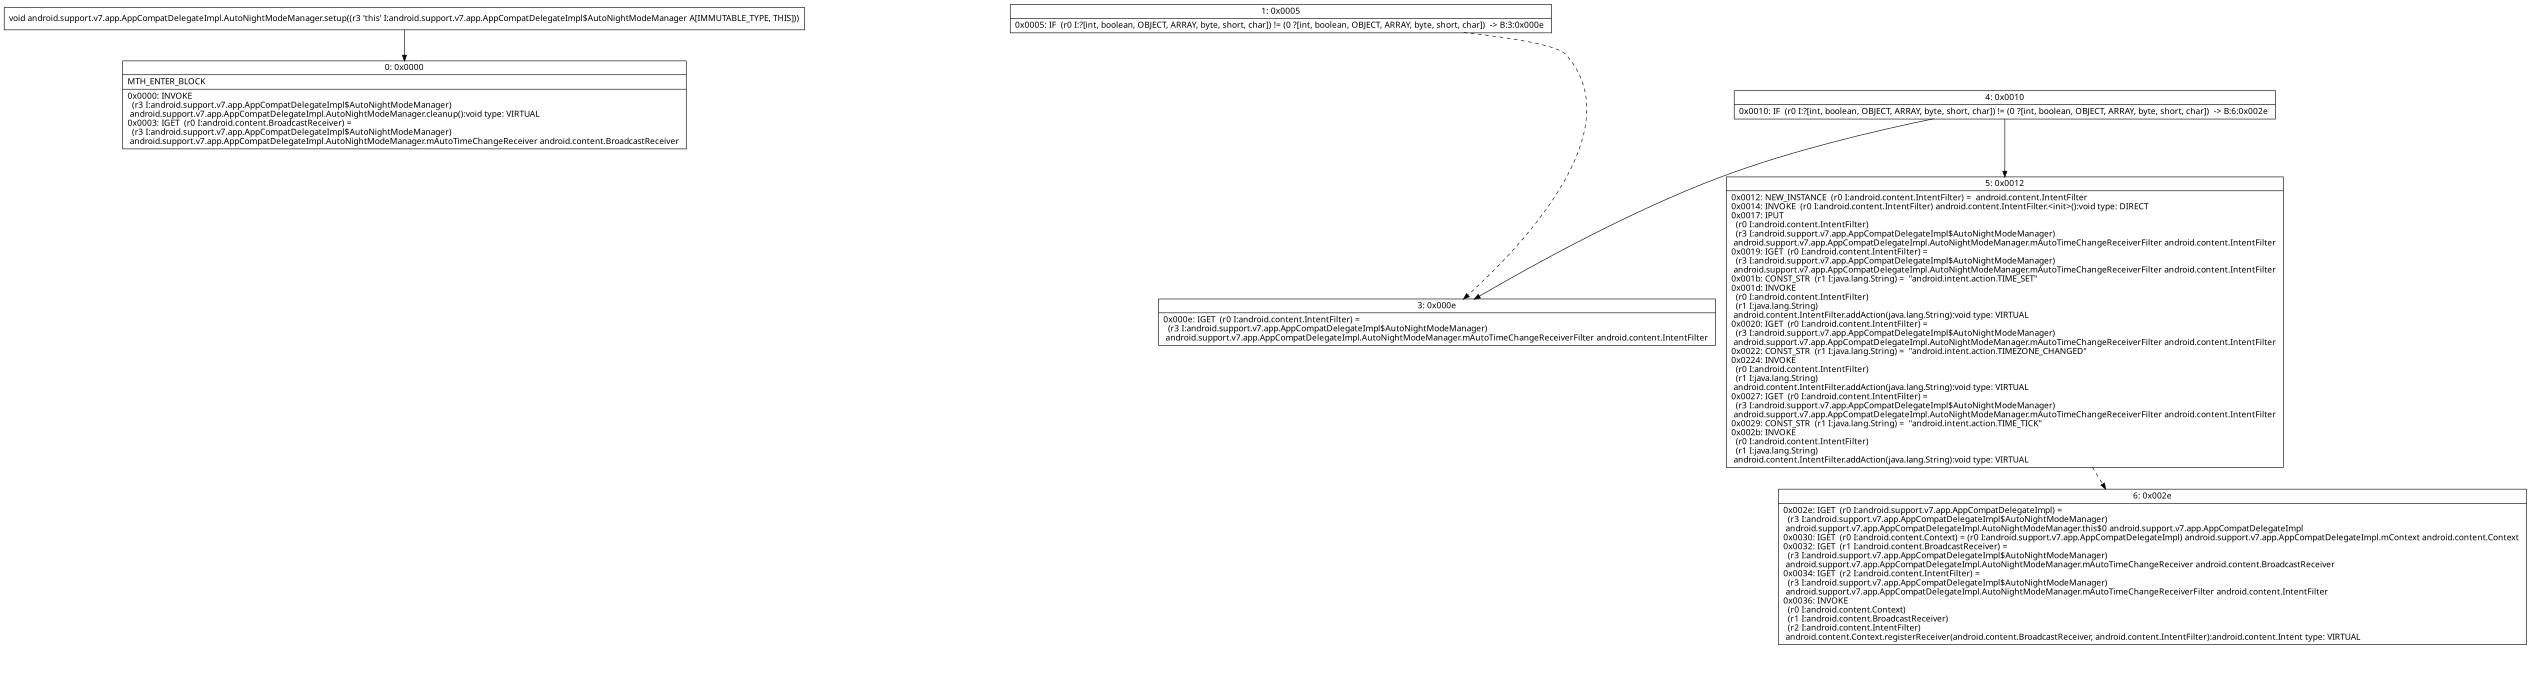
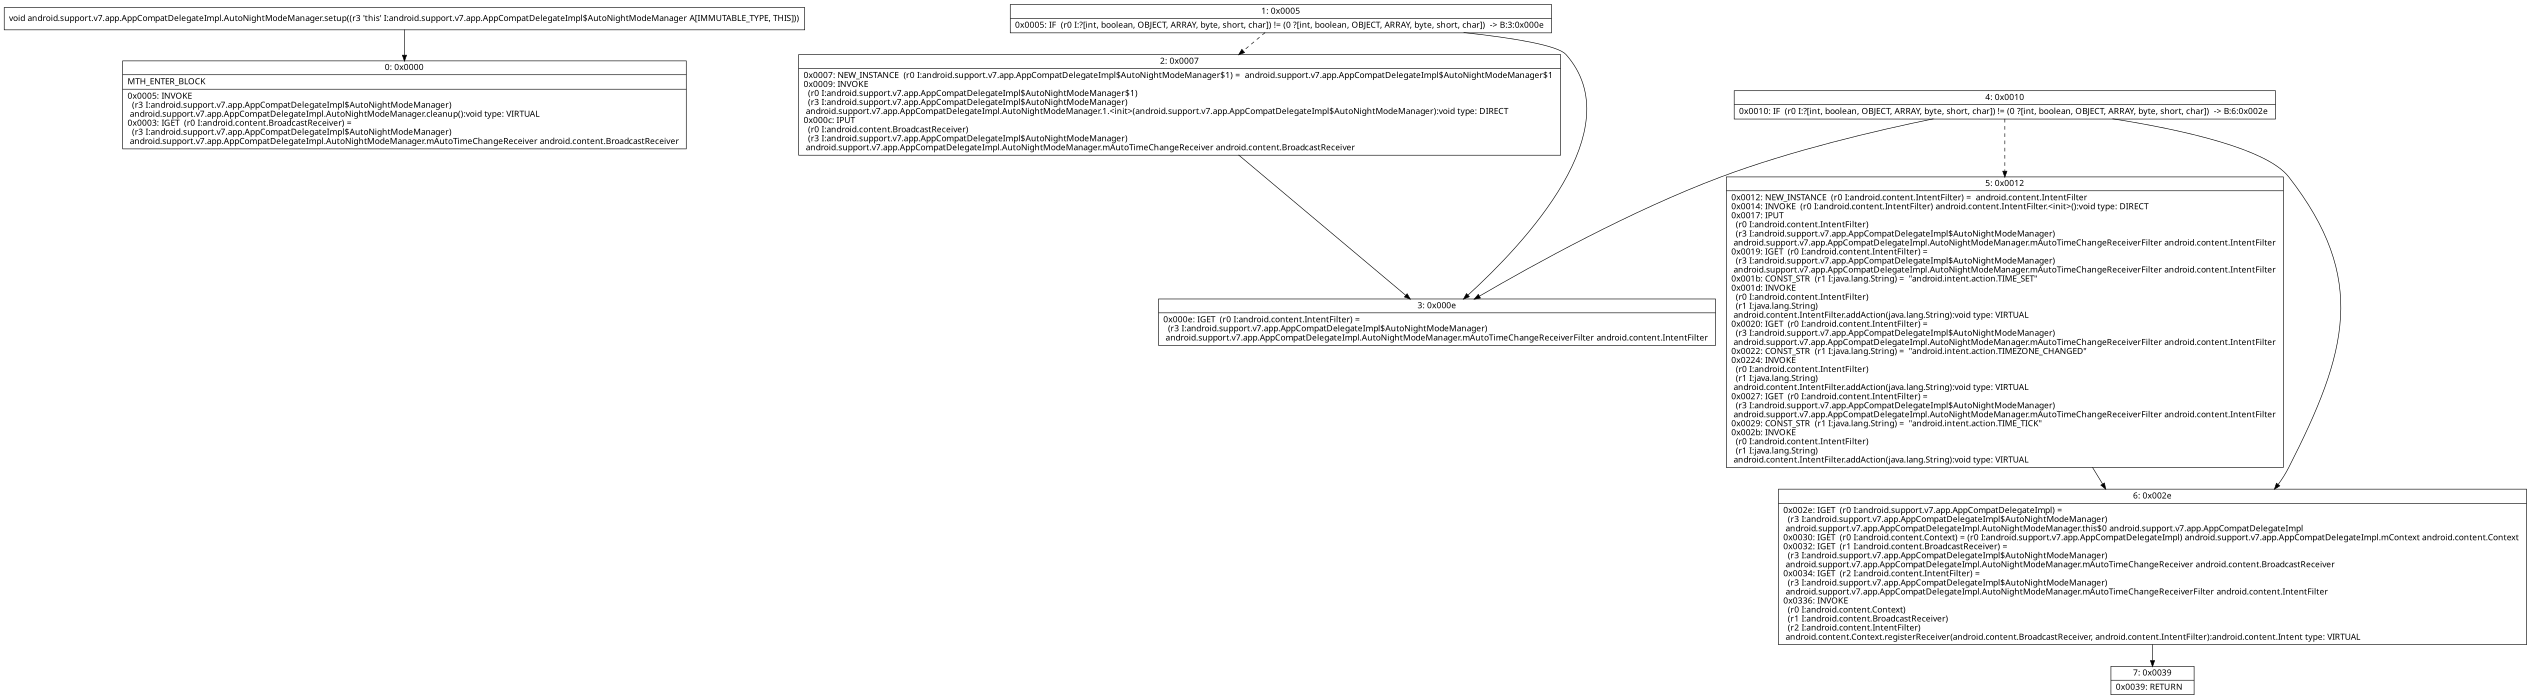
(162, 96) -> (162, 96)
none -> (1180, 105)
(1581, 139) -> (1581, 139)
(2005, 145) -> (2005, 145)
none -> (2326, 239)
(2098, 476) -> (2098, 476)
(1818, 601) -> (1818, 601)
none -> (2153, 681)
